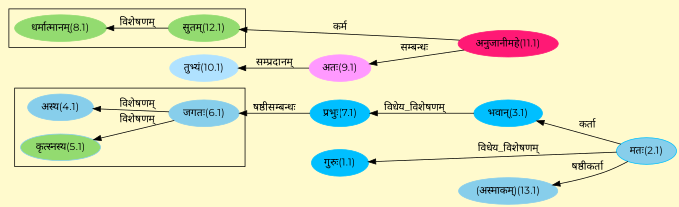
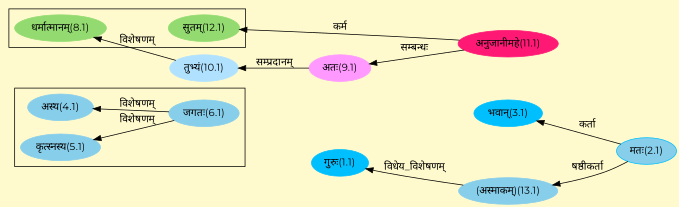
(141, 28) -> (146, 52)
(340, 113) -> none
(61, 147) -> (61, 147)
(496, 157) -> (418, 178)
